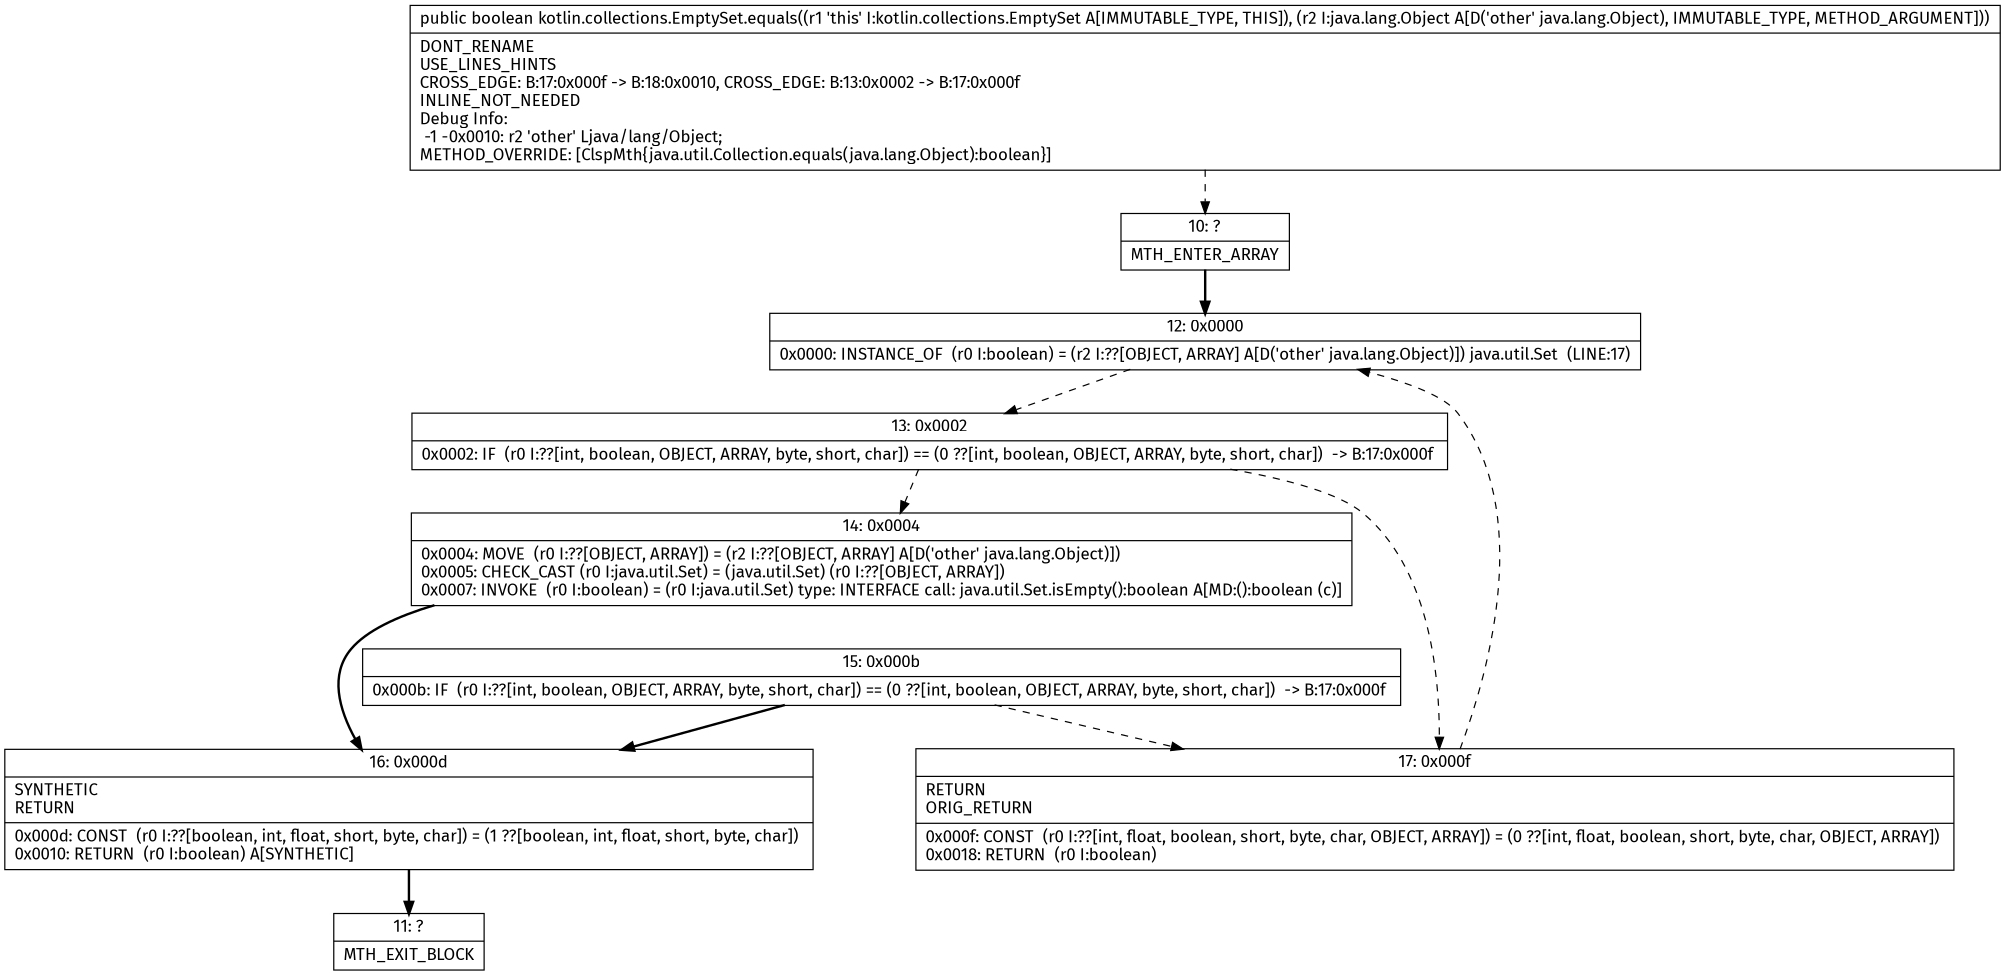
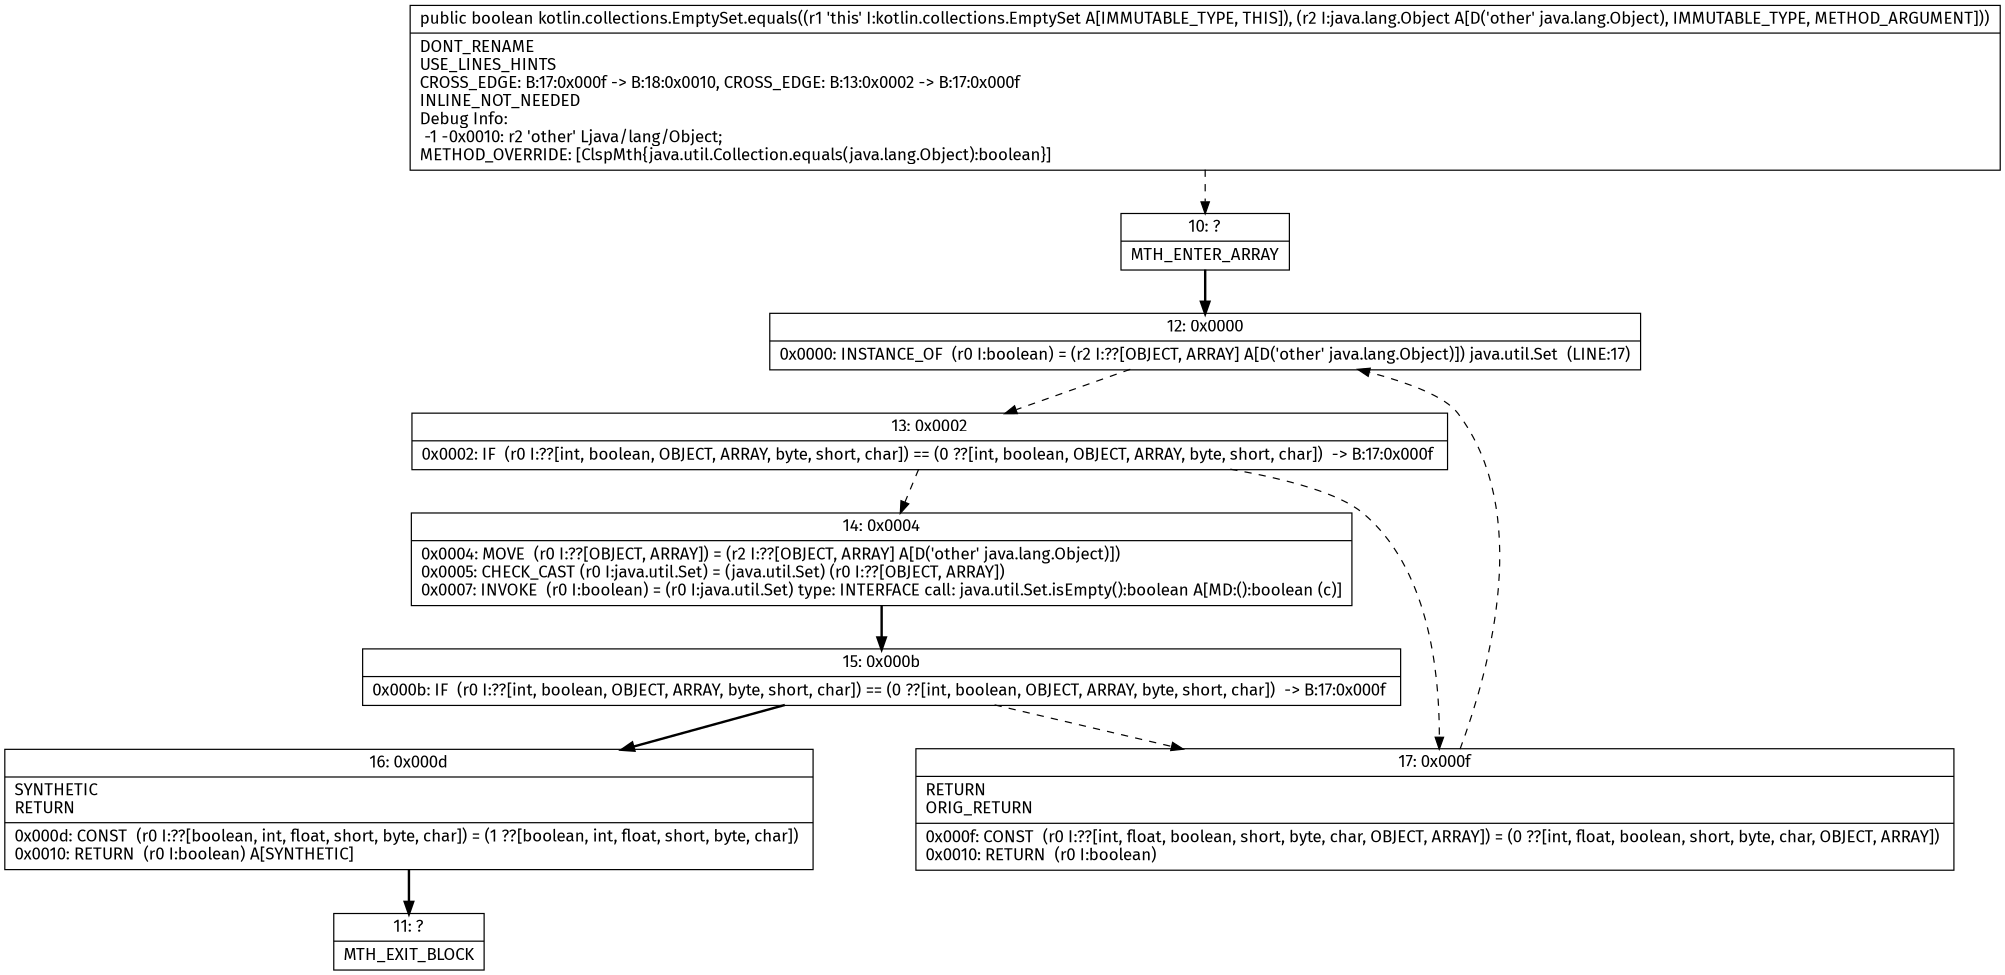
(351, 649) -> (882, 621)
(1043, 855) -> (1043, 855)
